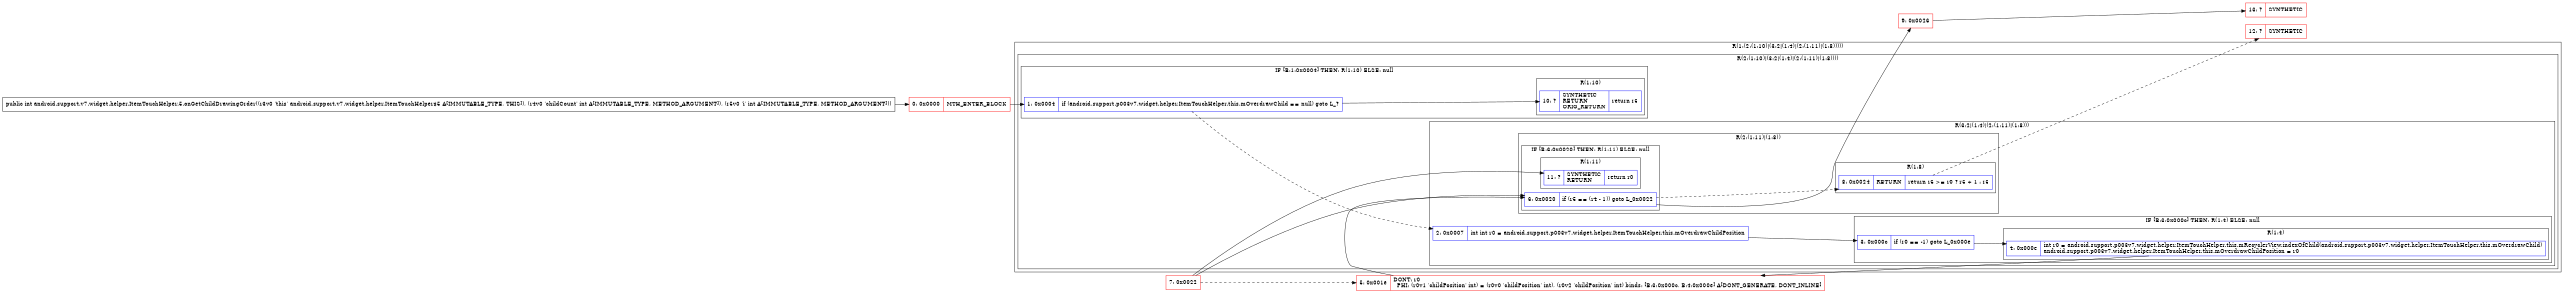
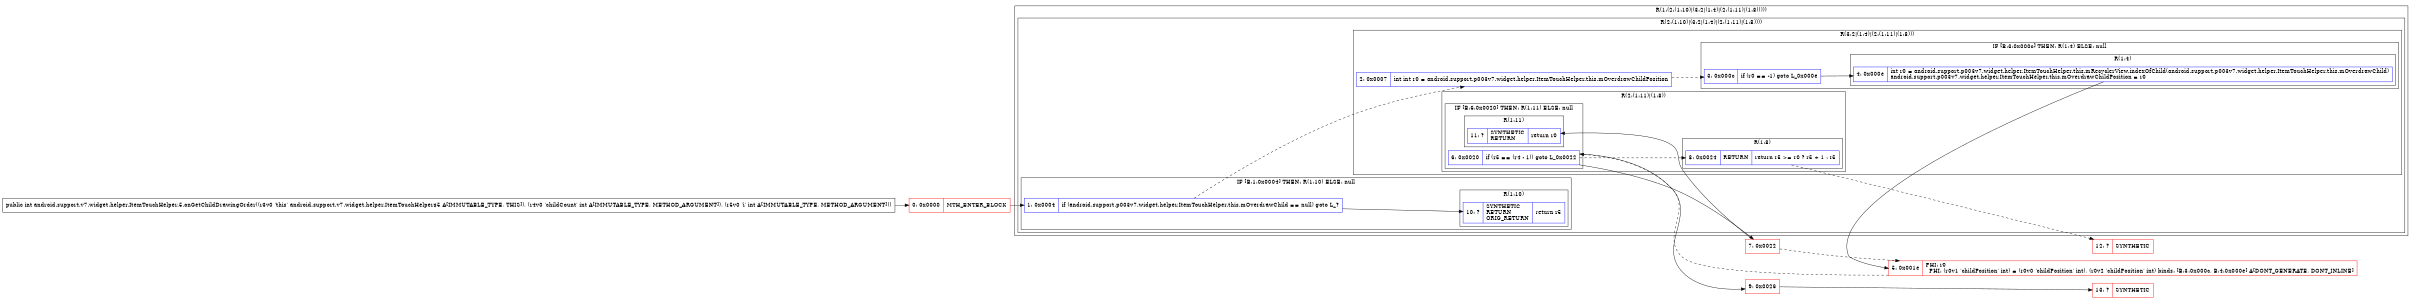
(1344, 212) -> (1662, 185)
(1348, 215) -> (1700, 264)
(1801, 239) -> (1686, 77)
(1408, 280) -> (1937, 265)
